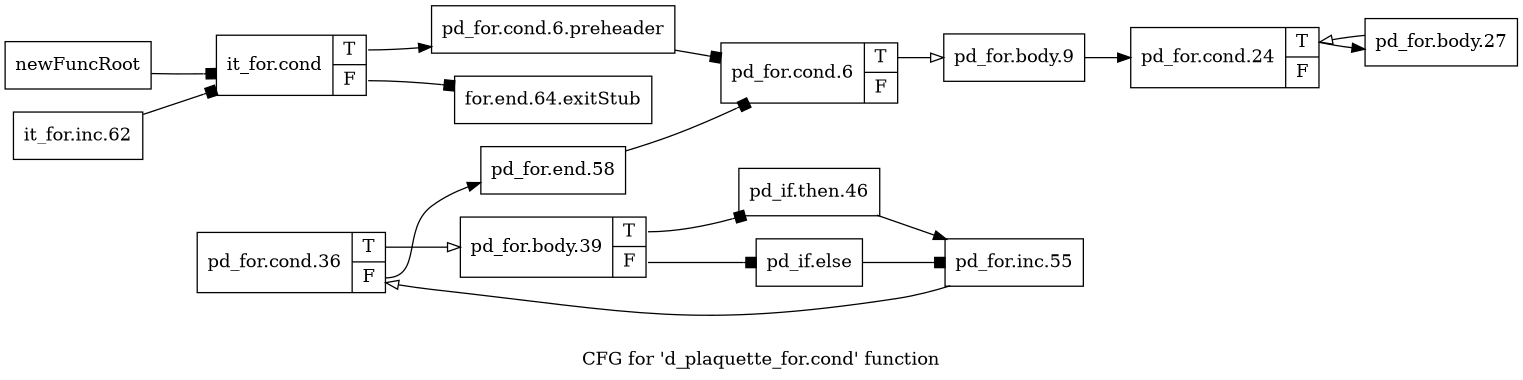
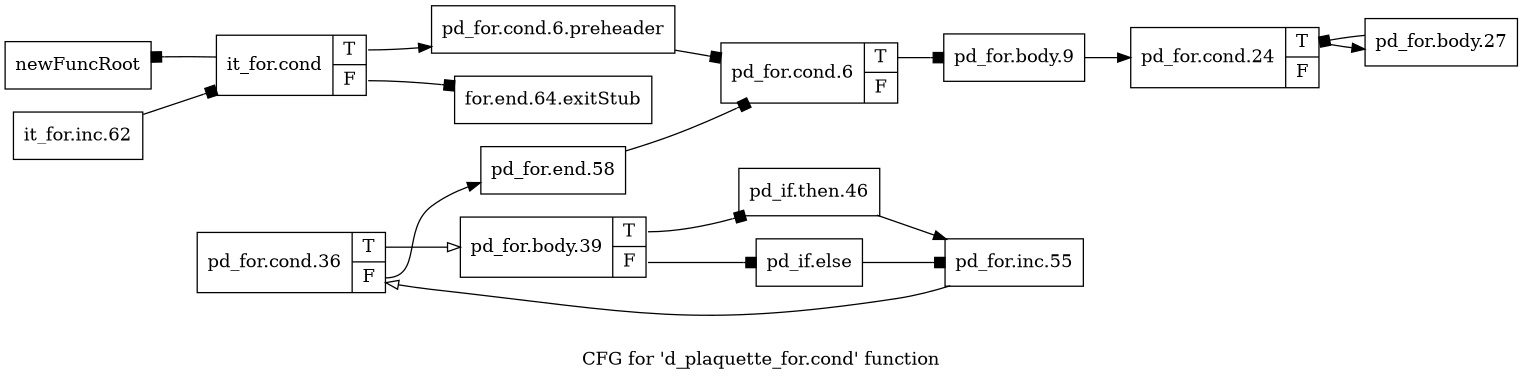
(1349, 37) -> (1349, 37)
(914, 58) -> (914, 58)
(177, 74) -> (190, 57)
